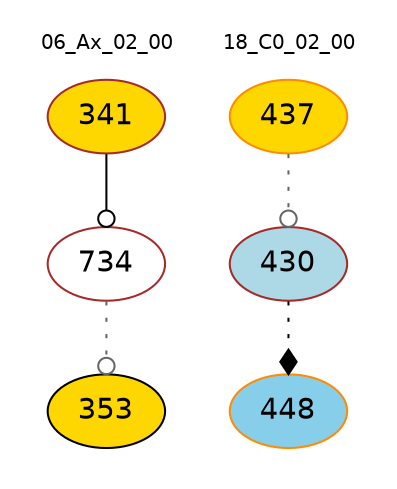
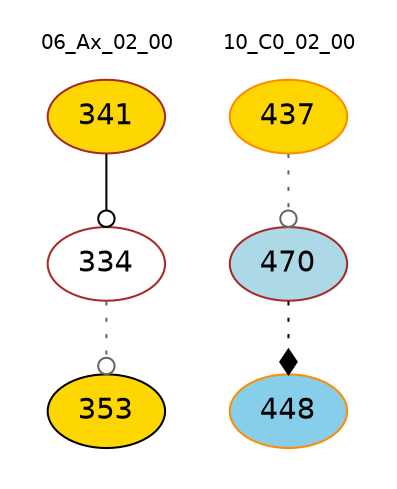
(289, 44) -> (289, 44)
(106, 264) -> (106, 264)
(288, 264) -> (288, 264)
